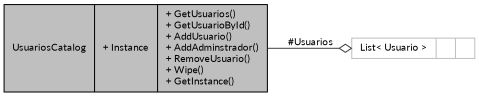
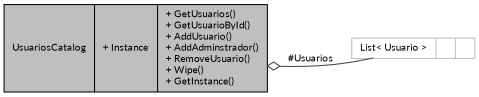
(303, 48) -> (327, 65)
